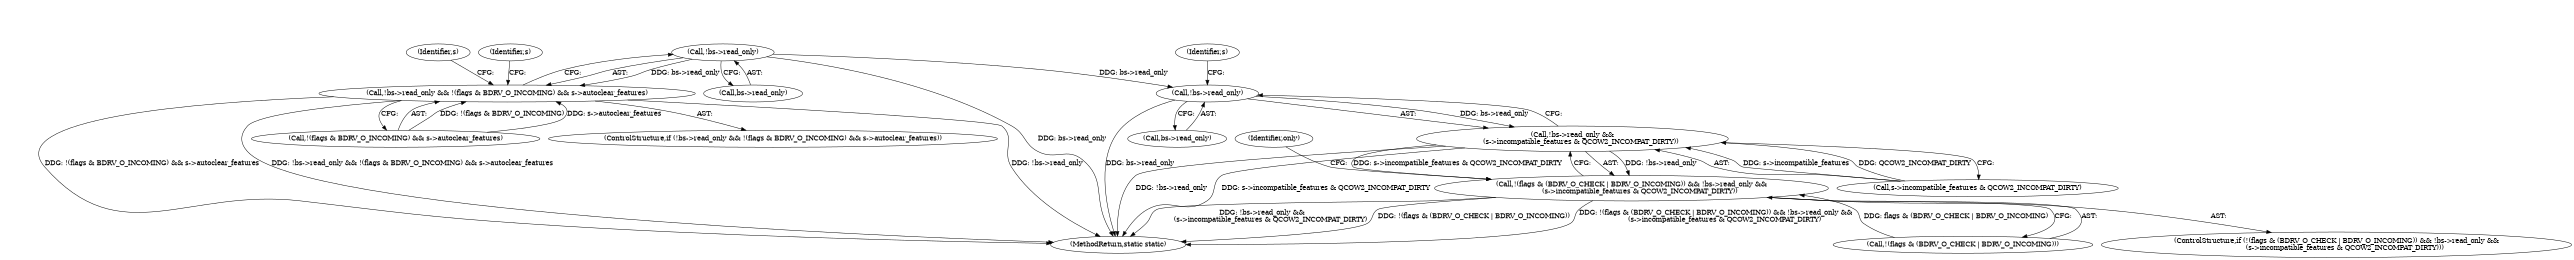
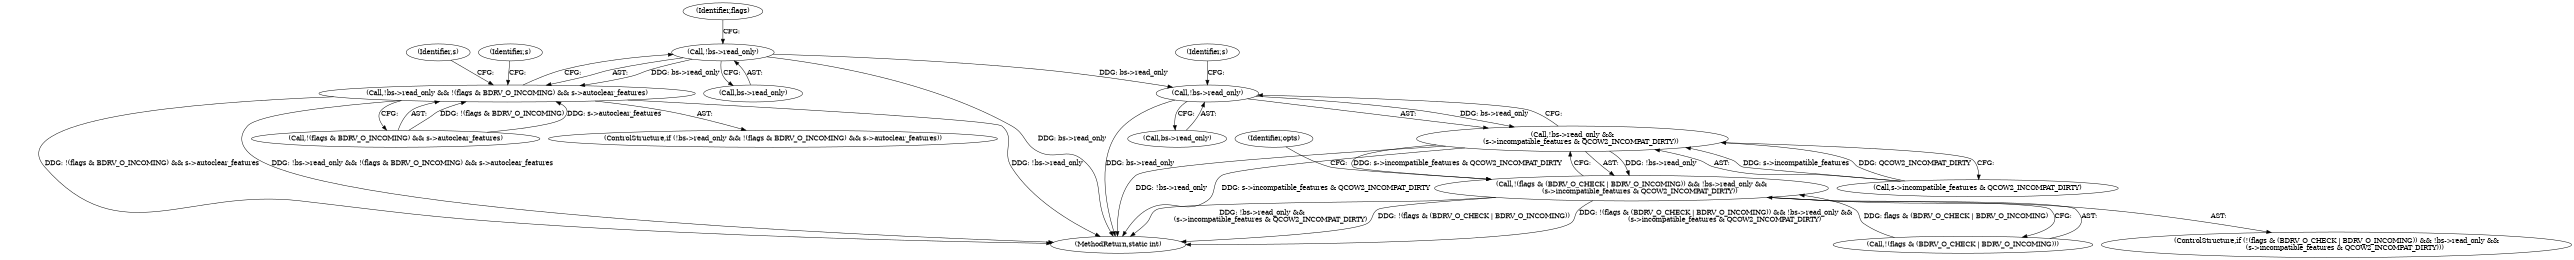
none -> (723, 11)
(1274, 139) -> (1274, 139)
(1118, 245) -> (1118, 245)
